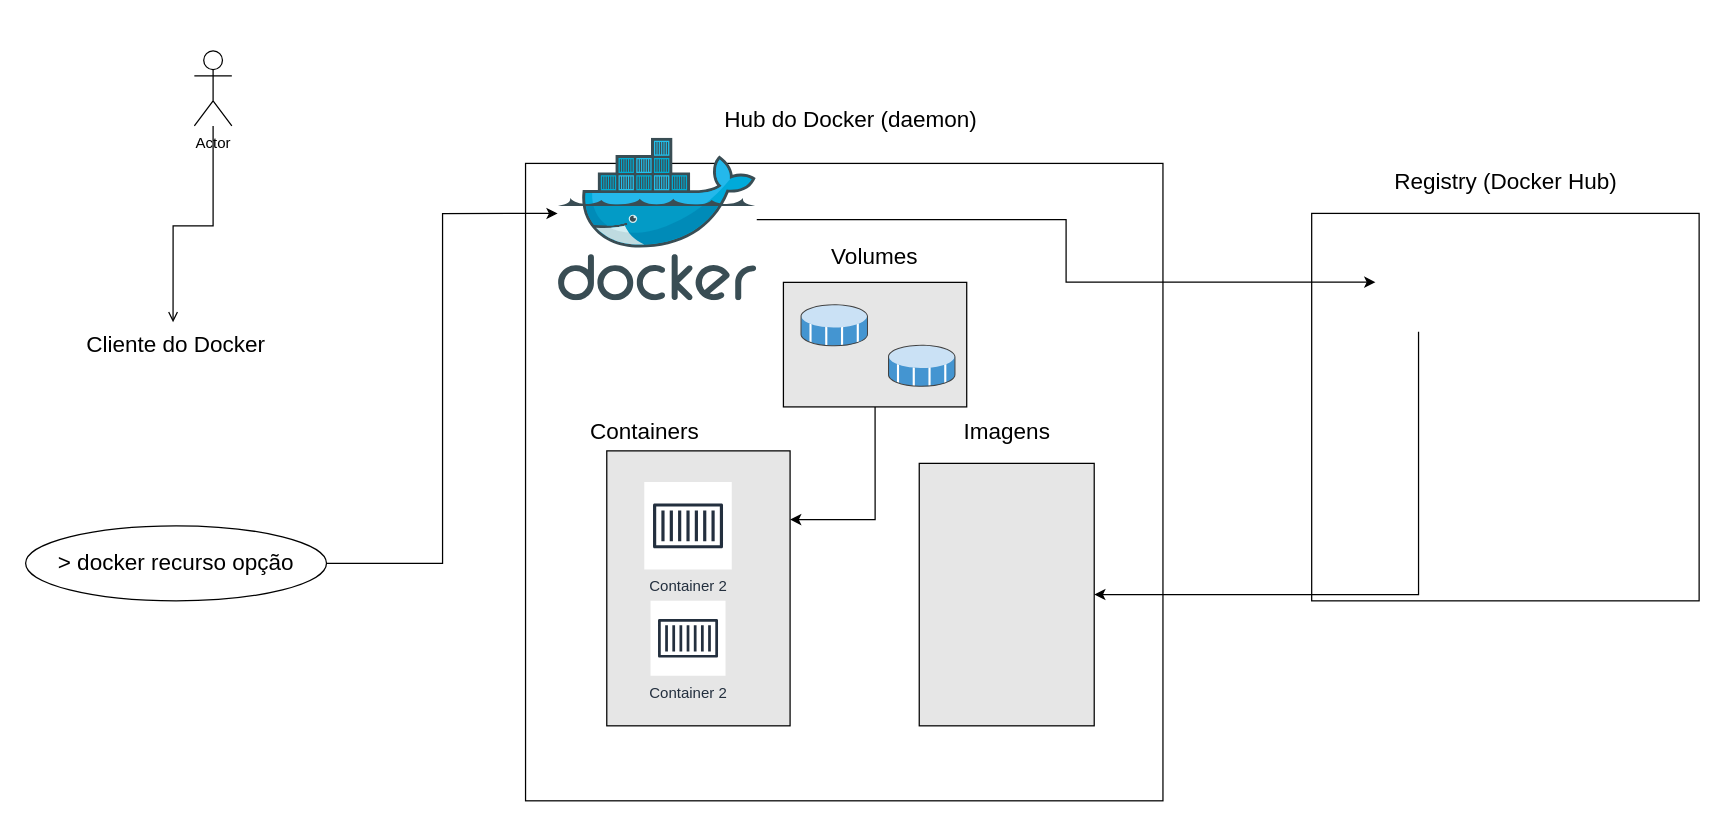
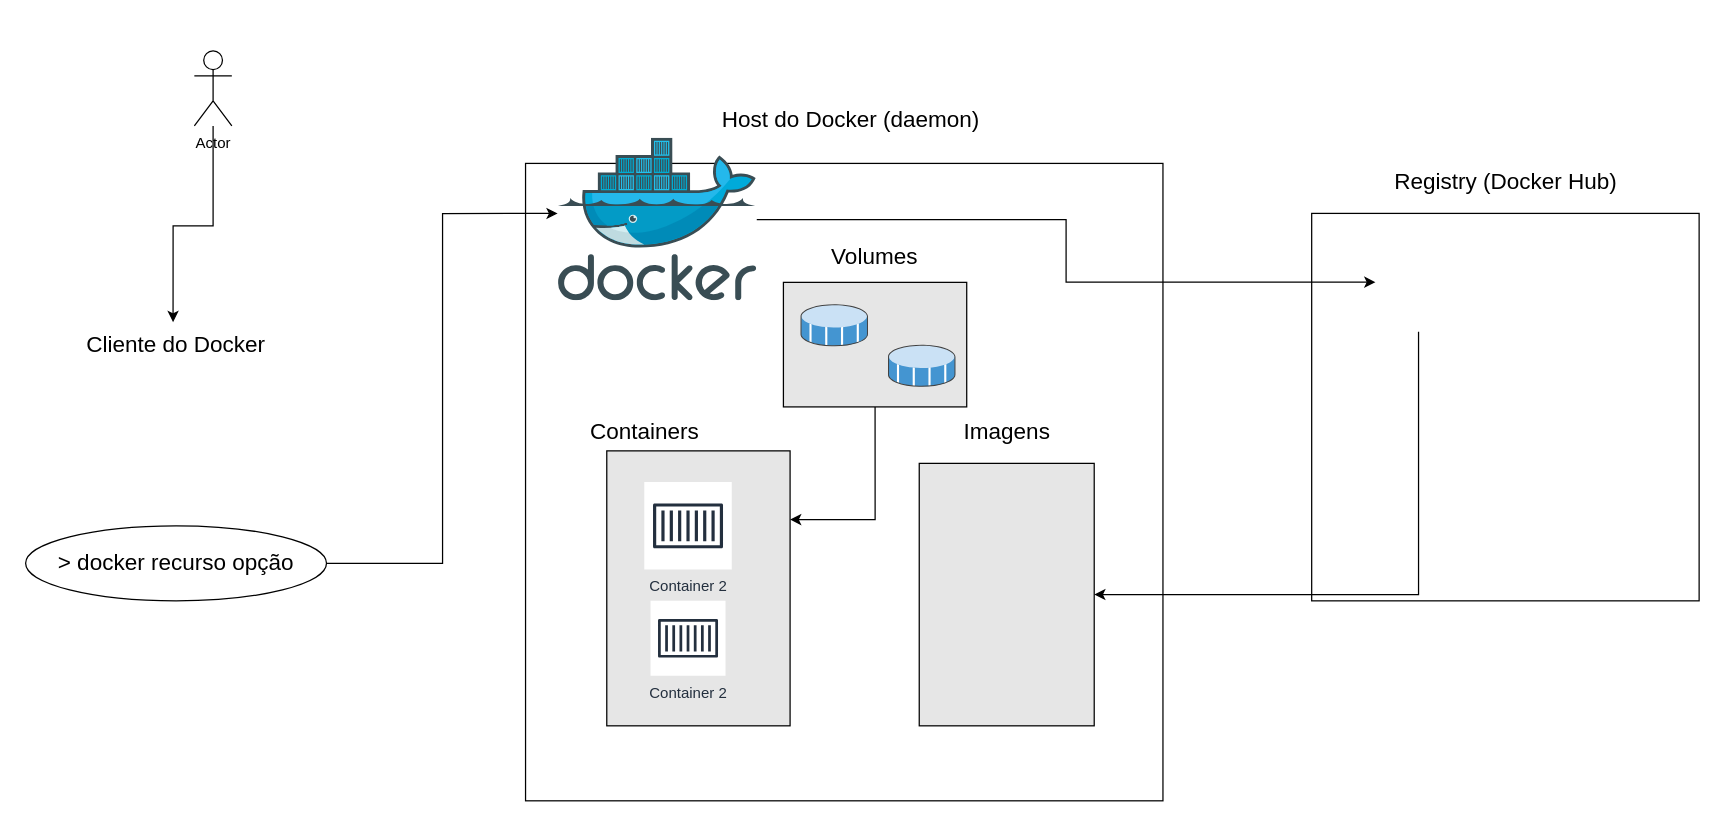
(851, 119) -> (851, 119)
(173, 314) -> (173, 312)
